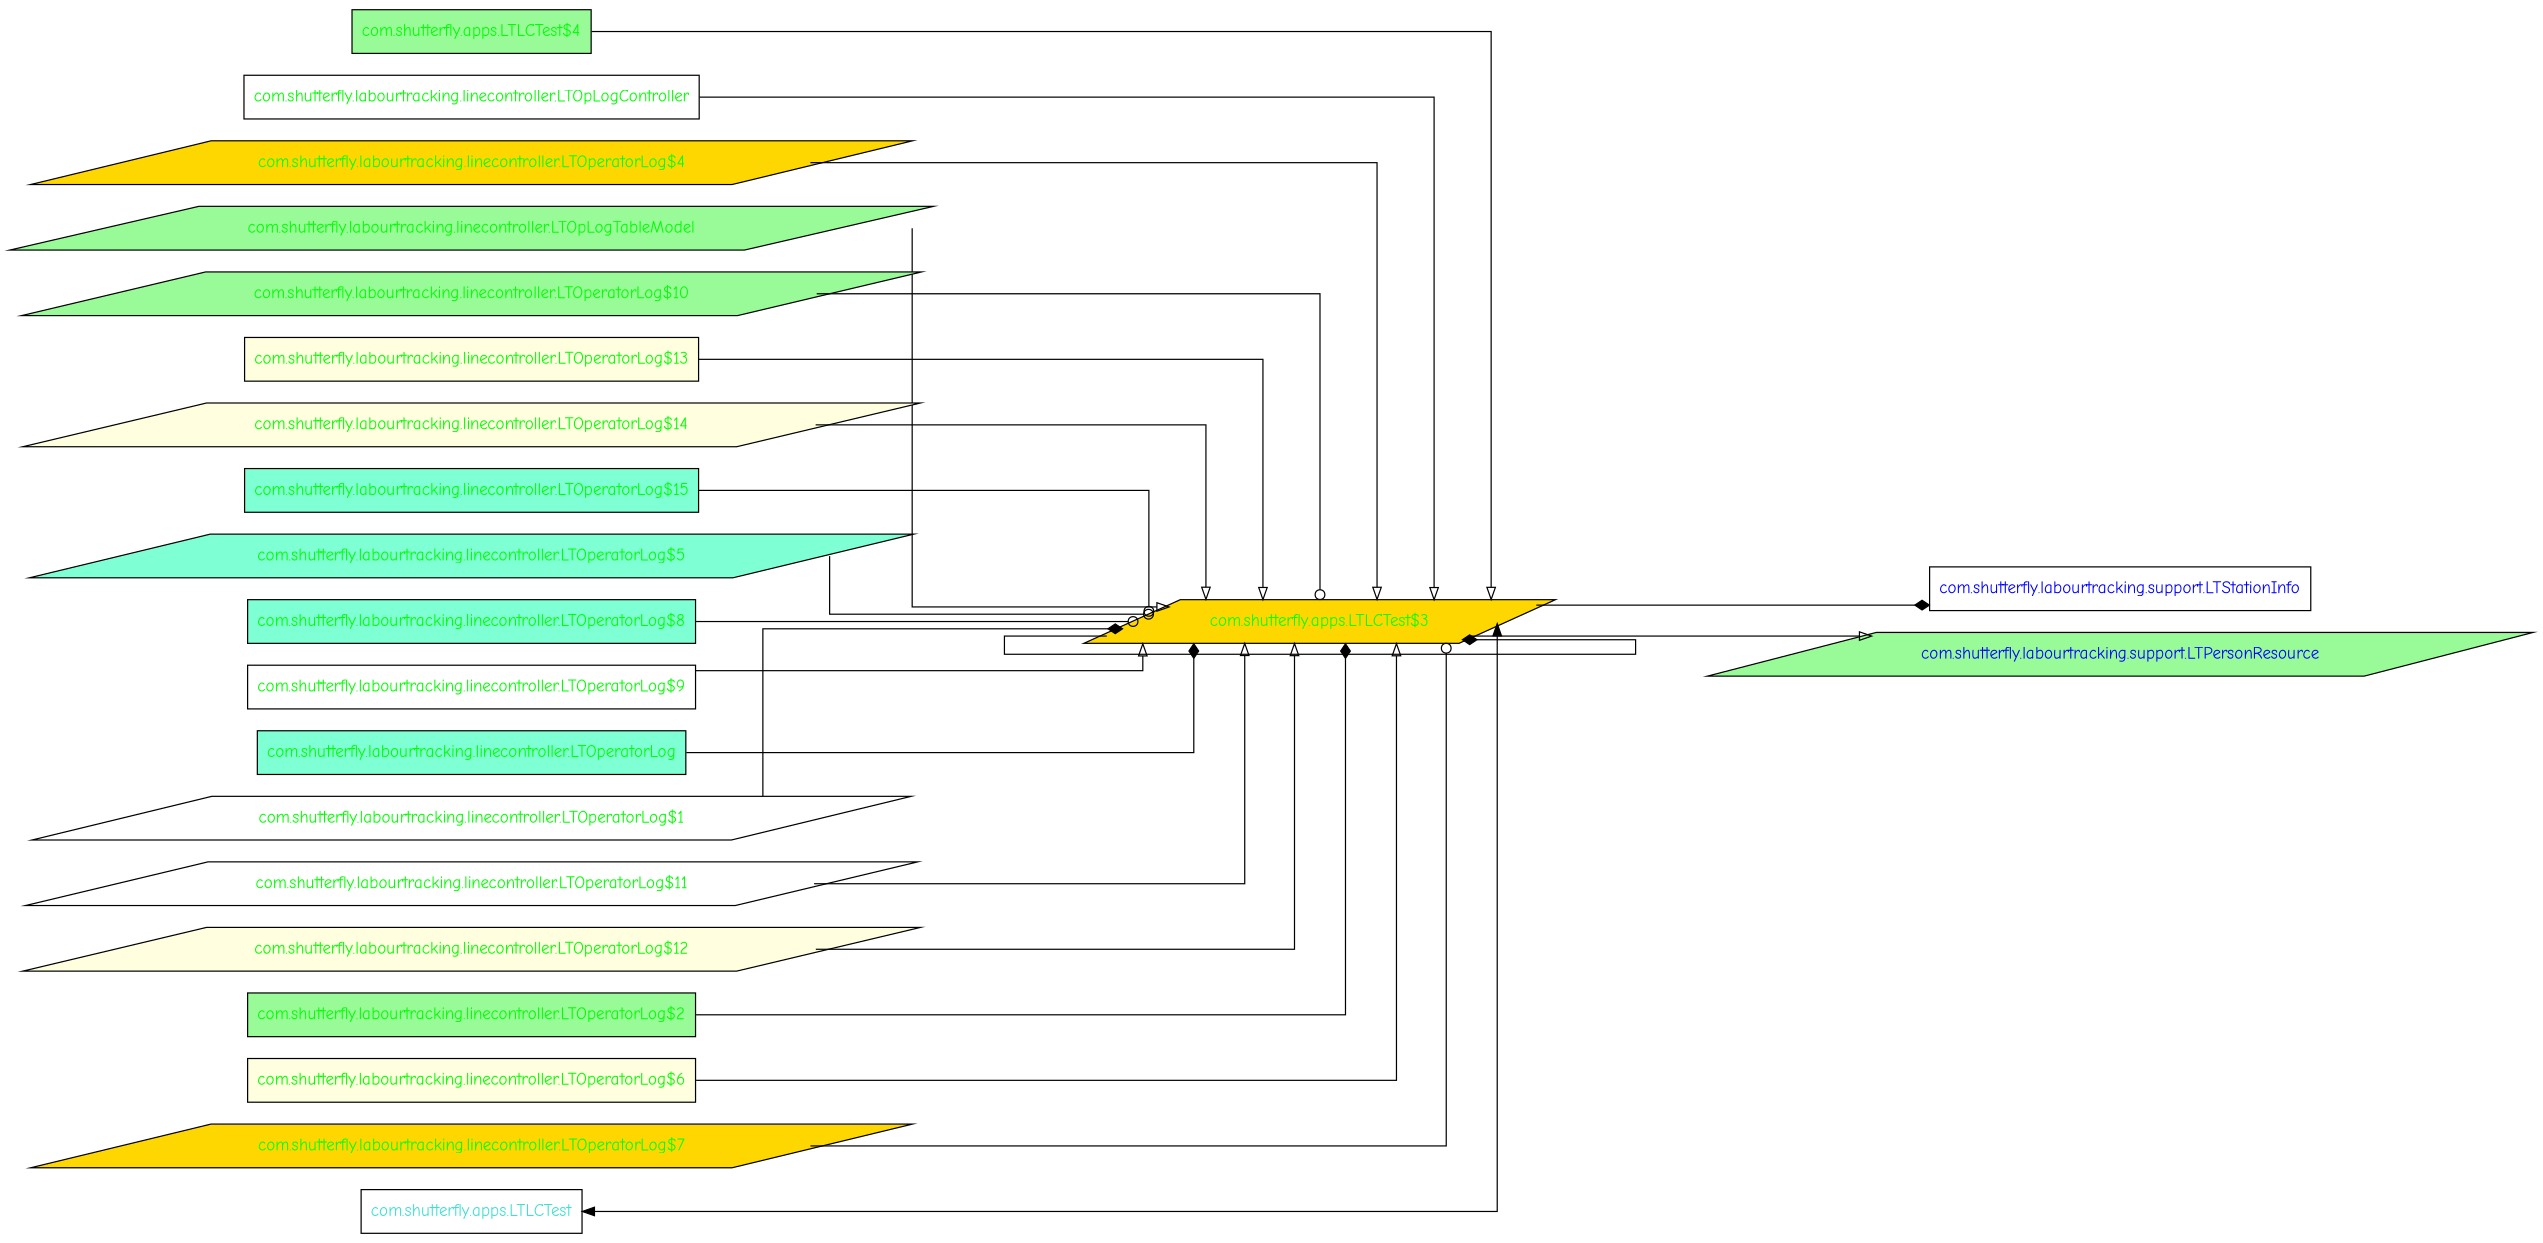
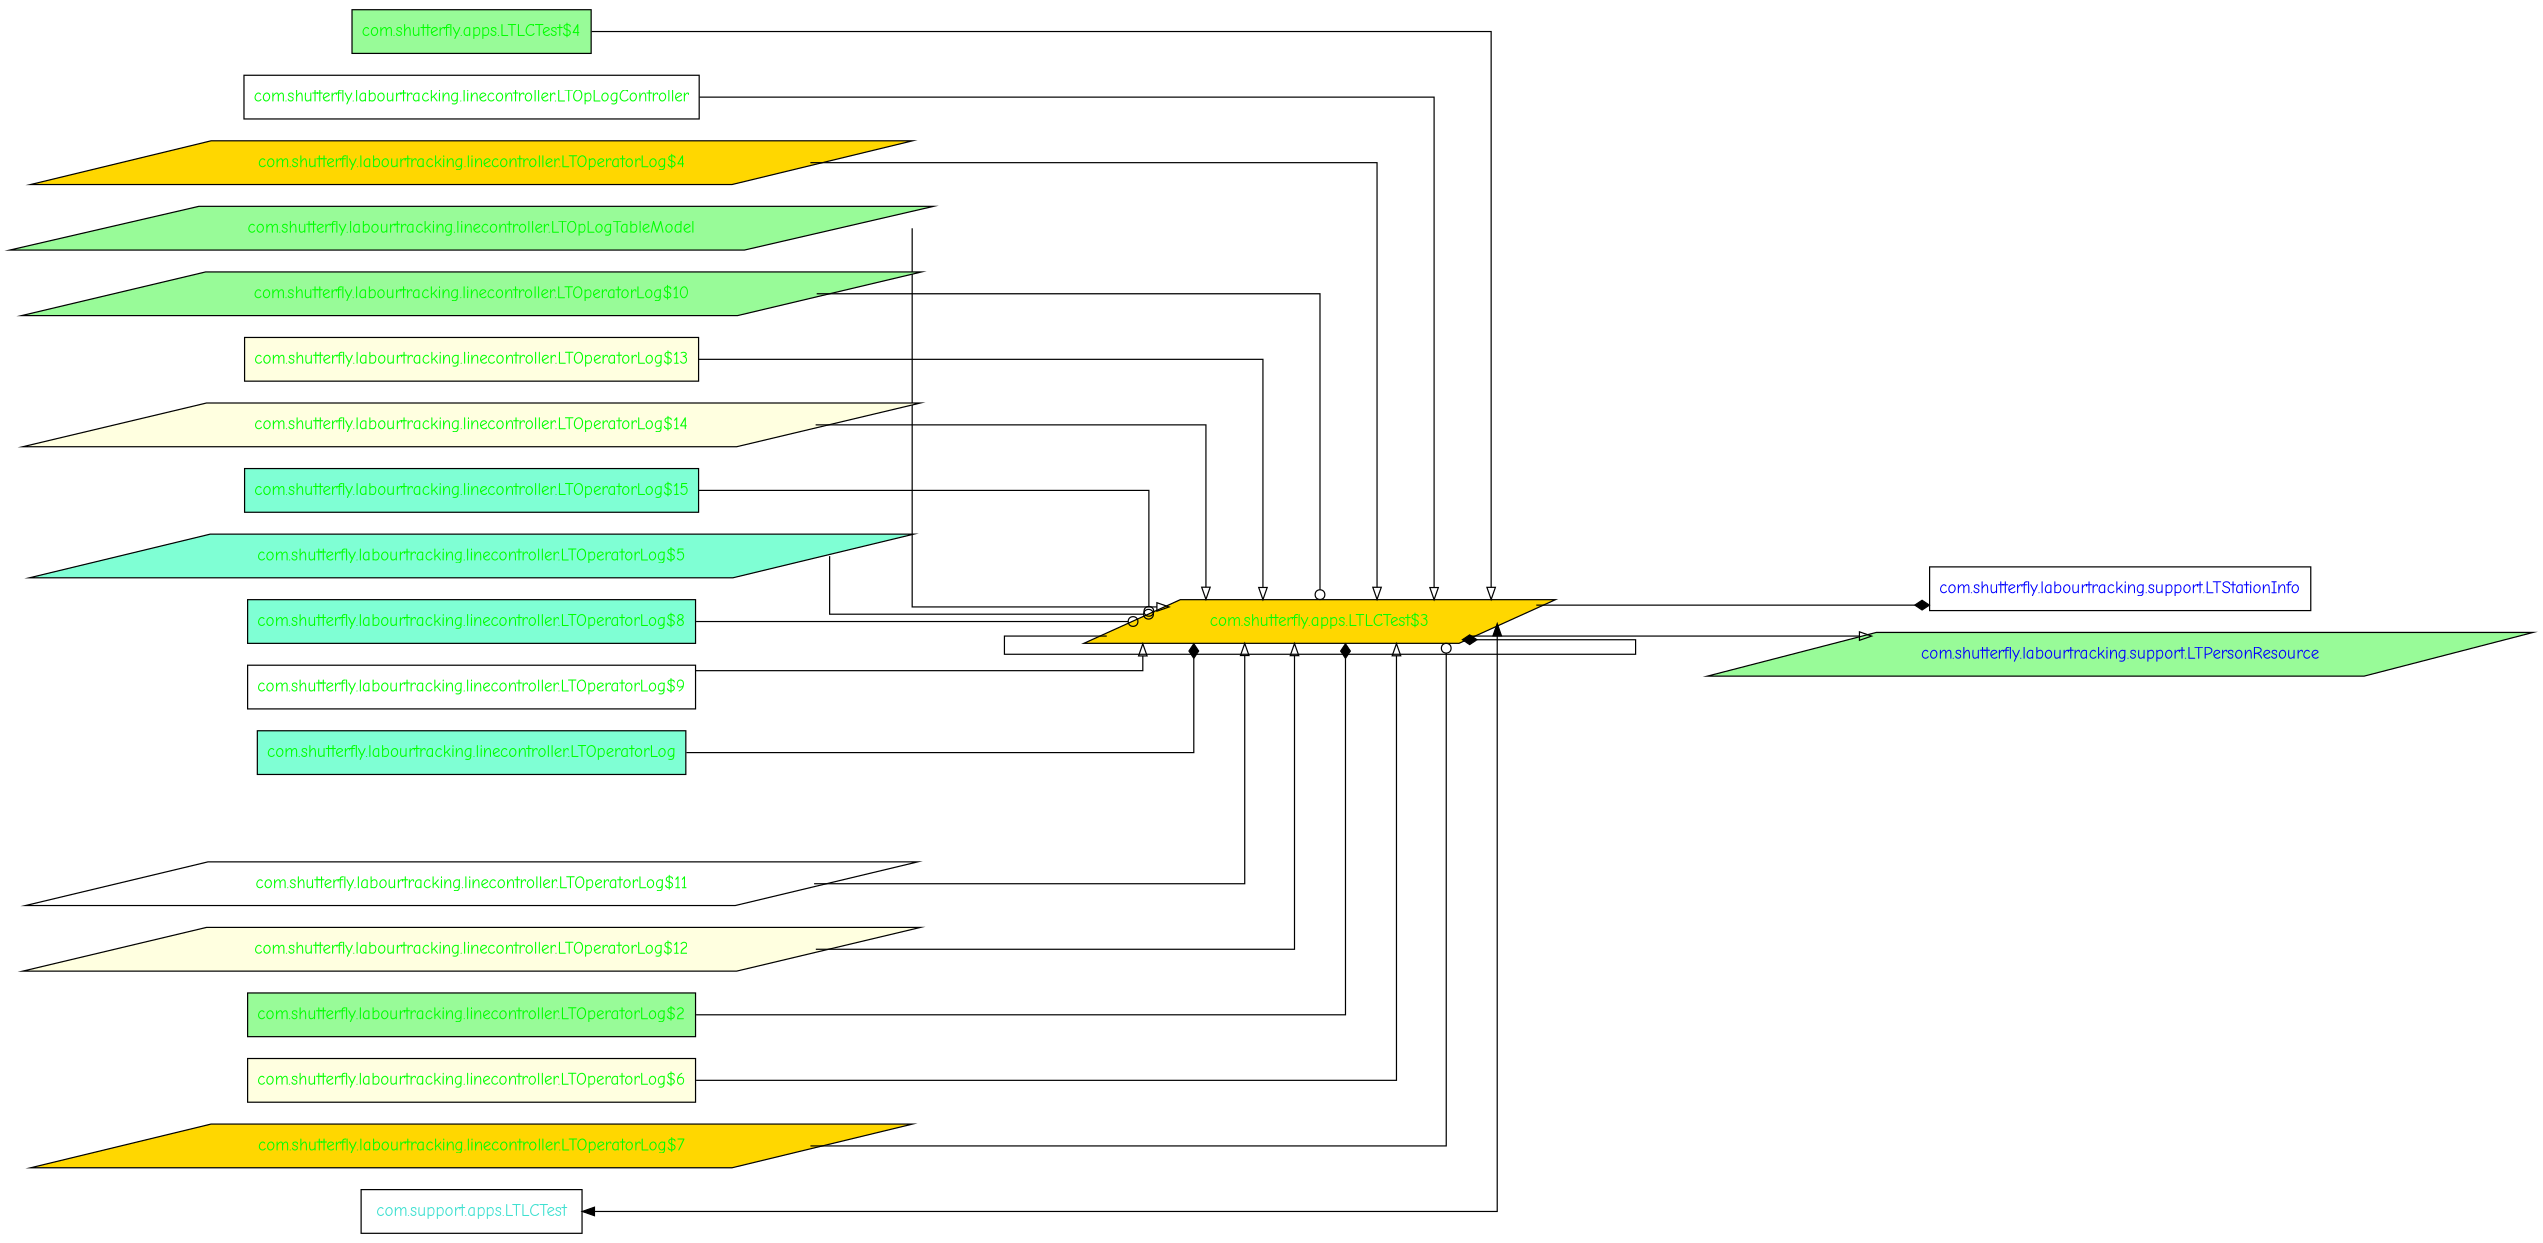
(472, 818) -> none
(472, 1211) -> (472, 1211)
